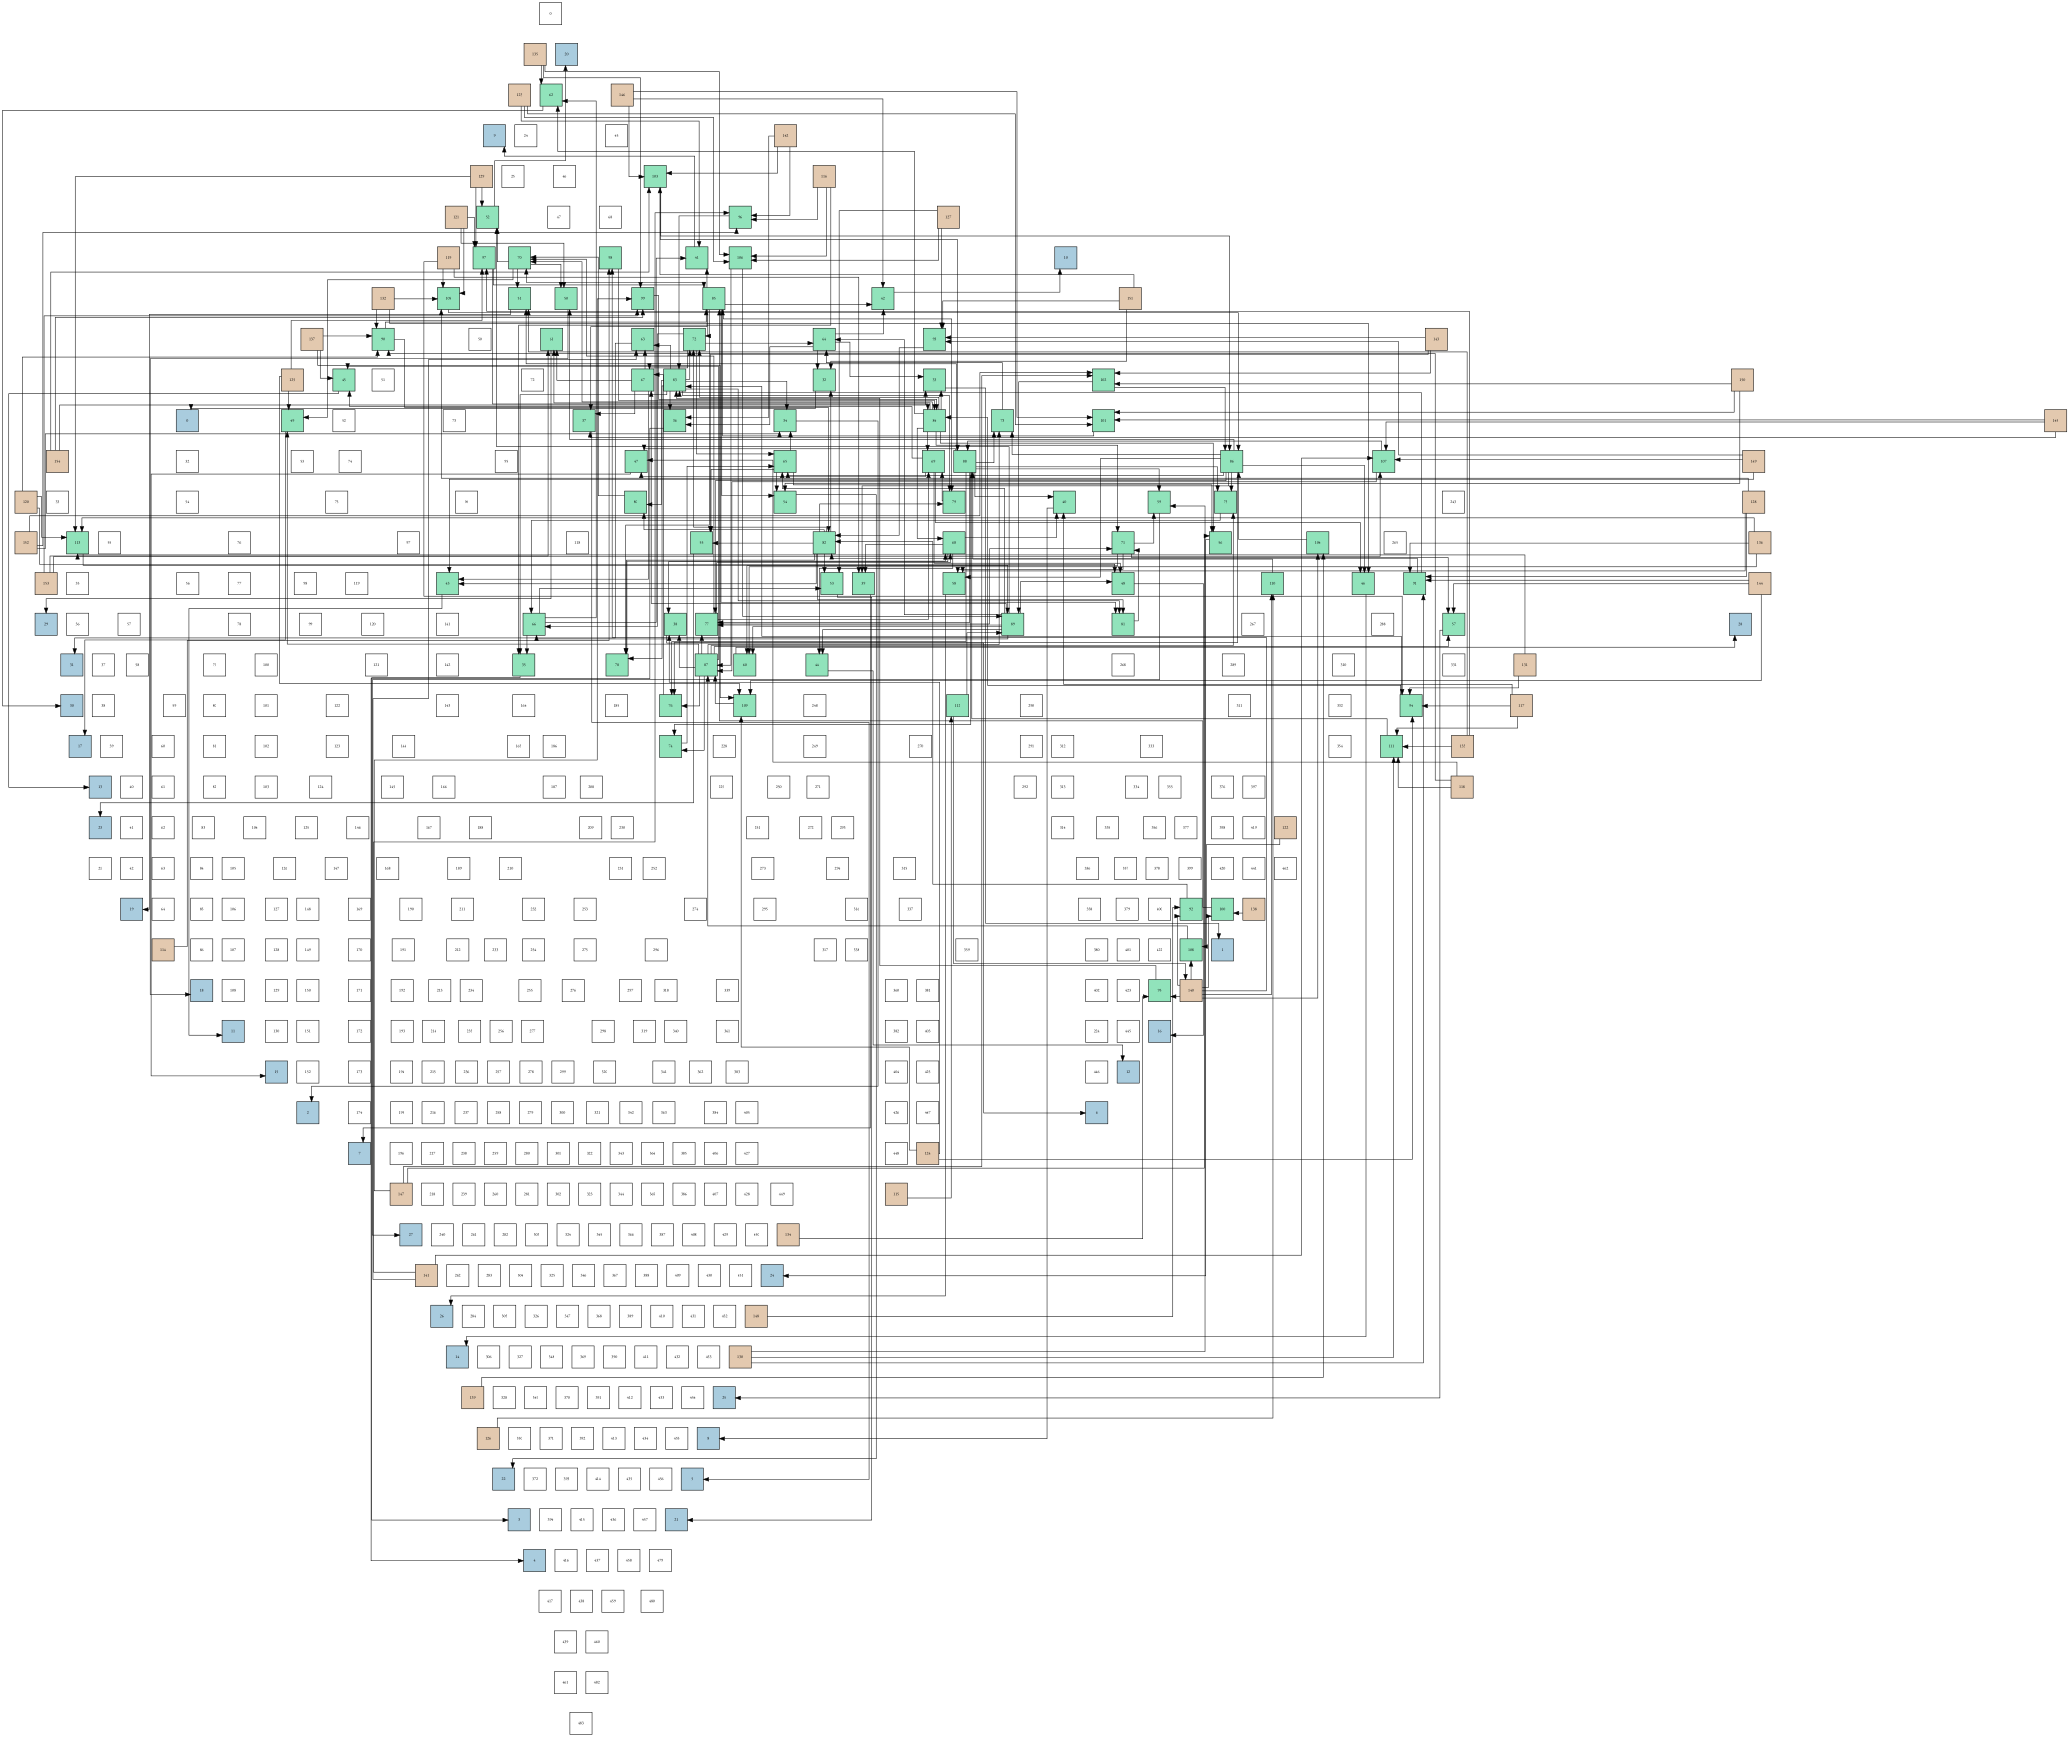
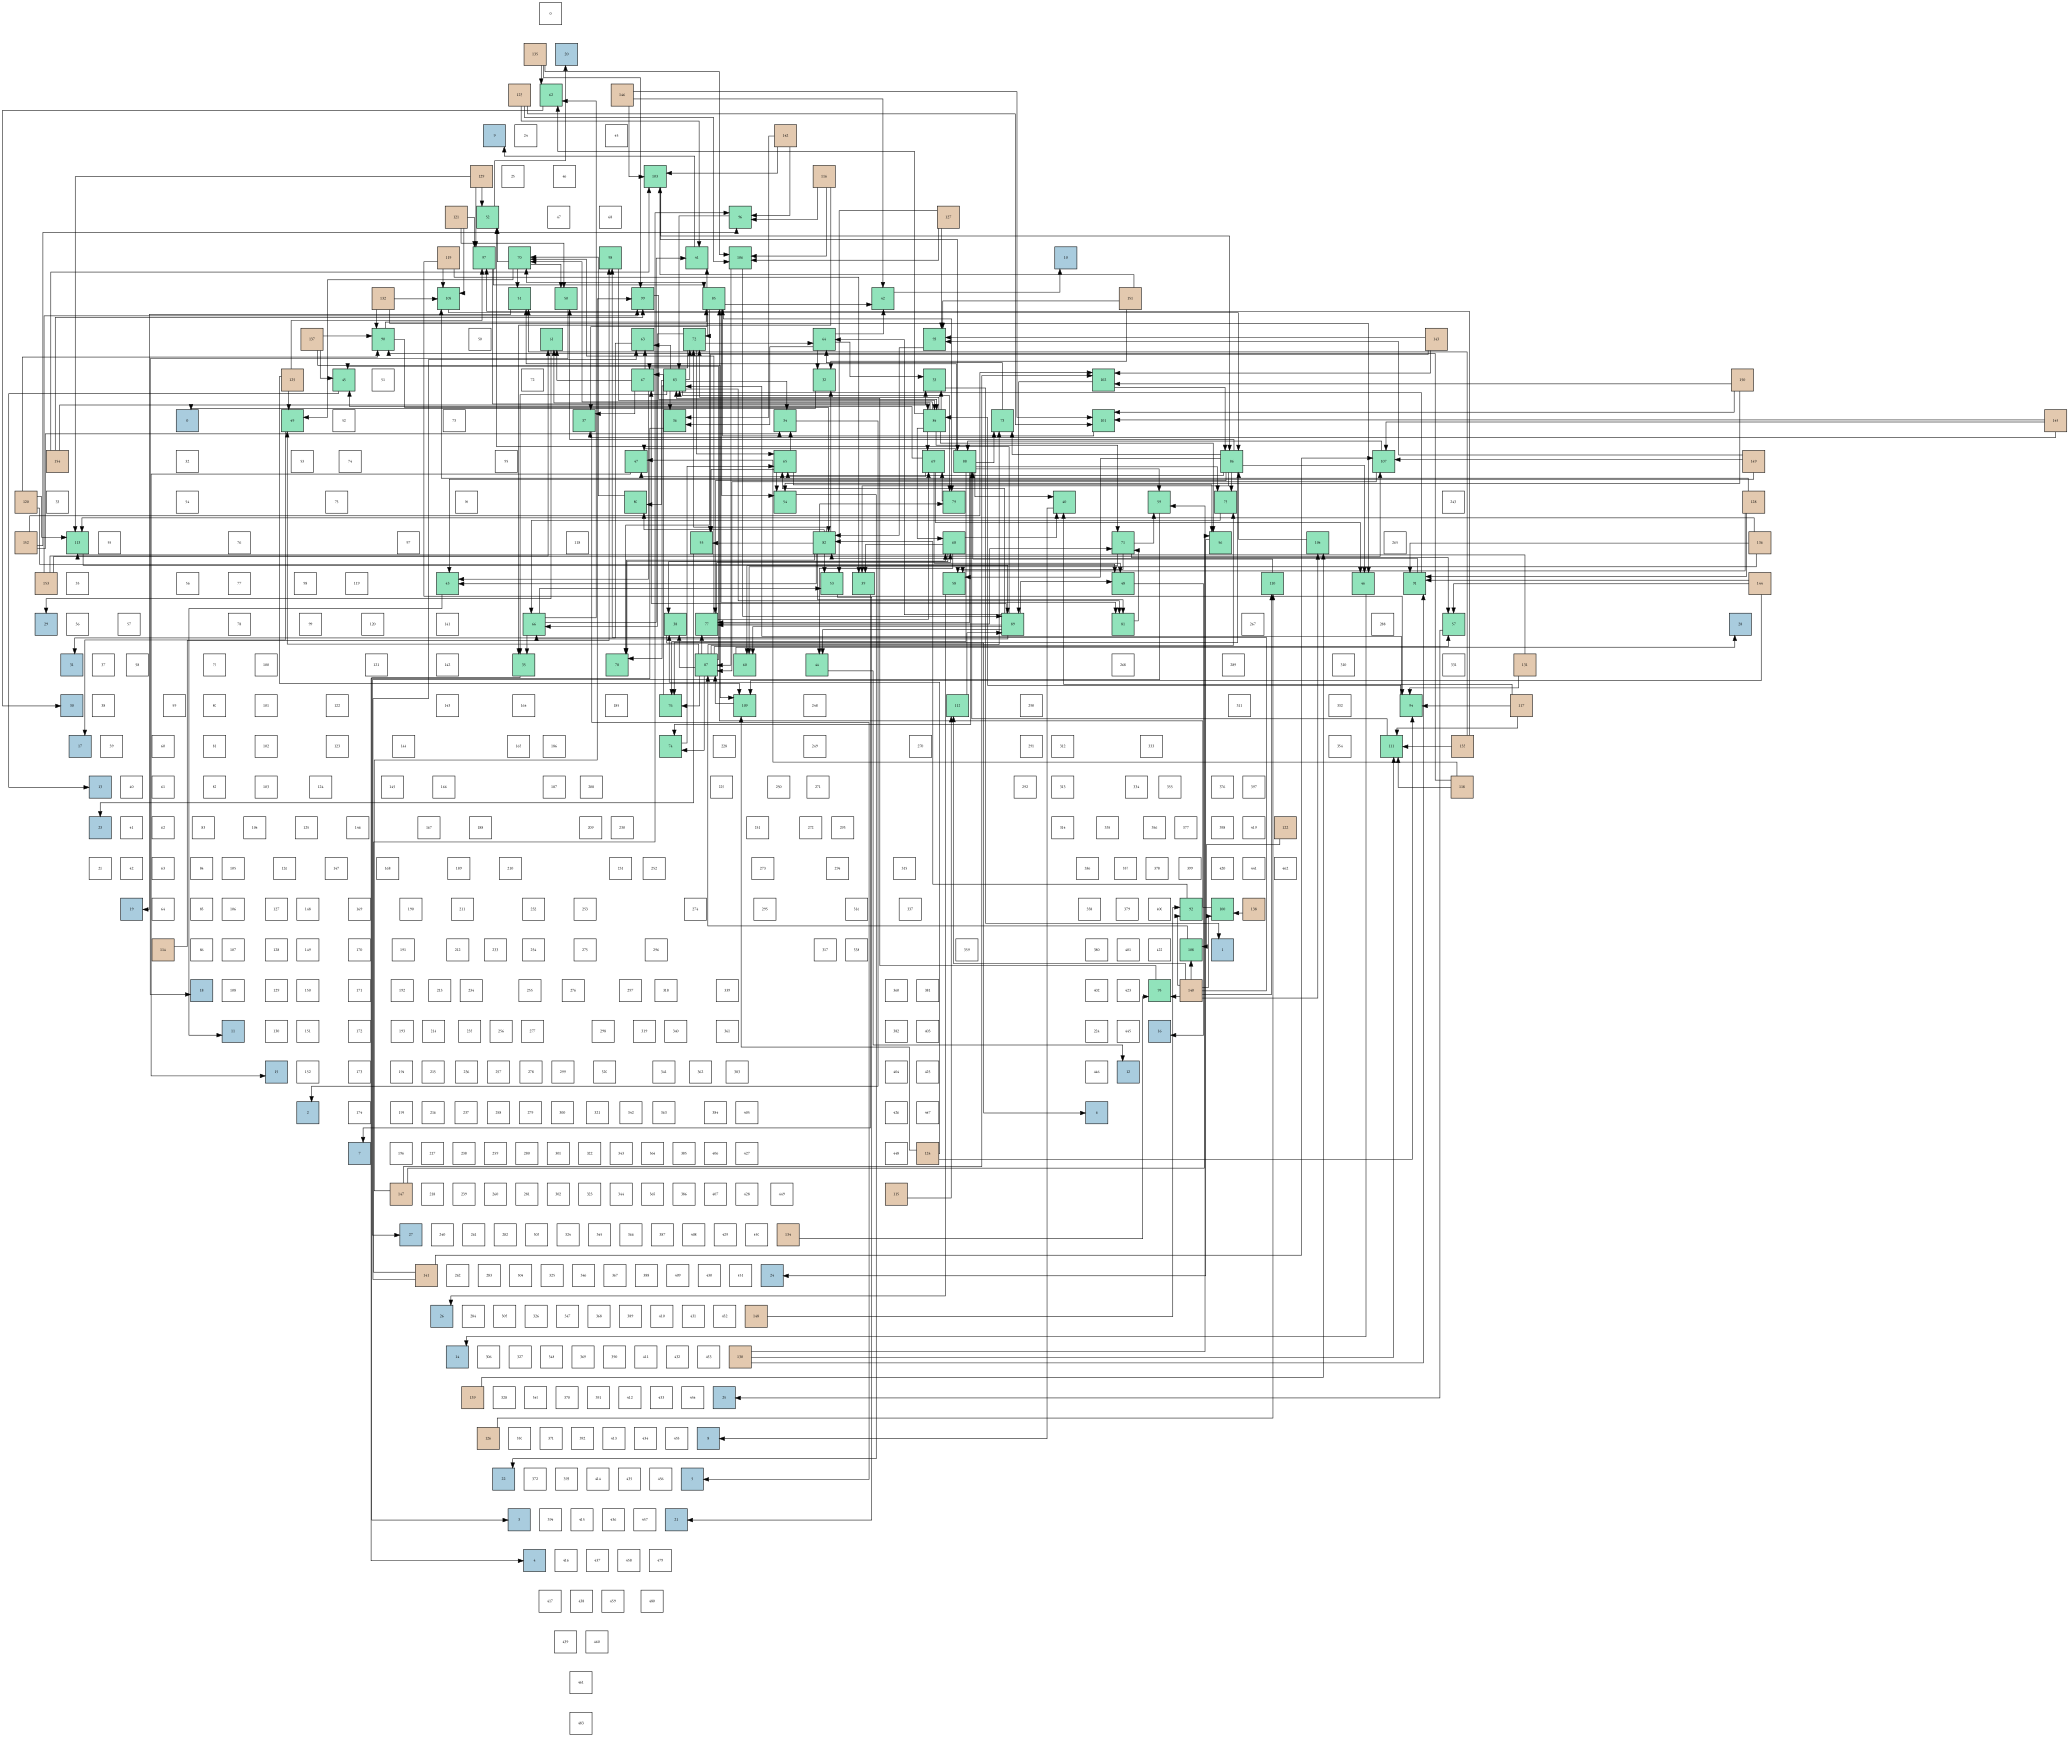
(954, 962) -> (957, 964)
(597, 1683) -> none
